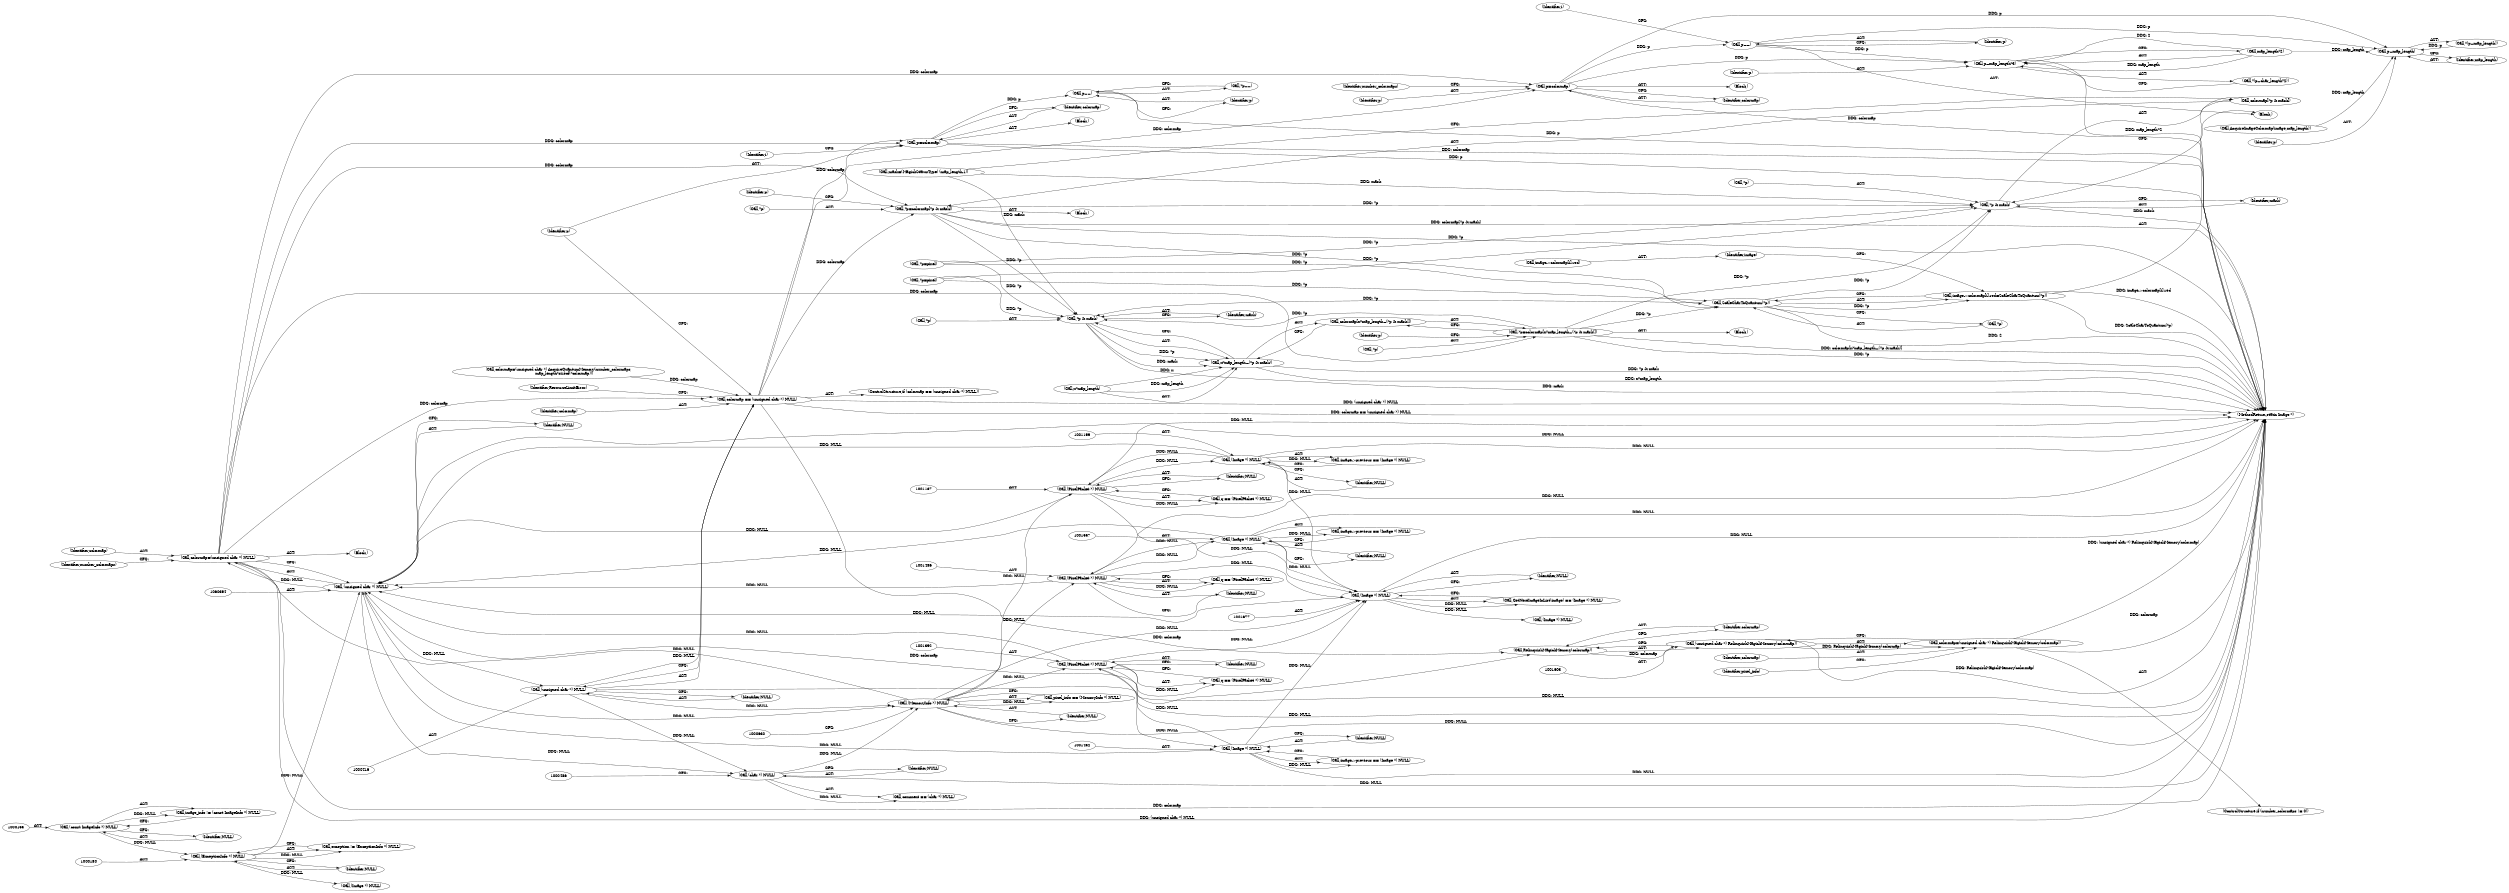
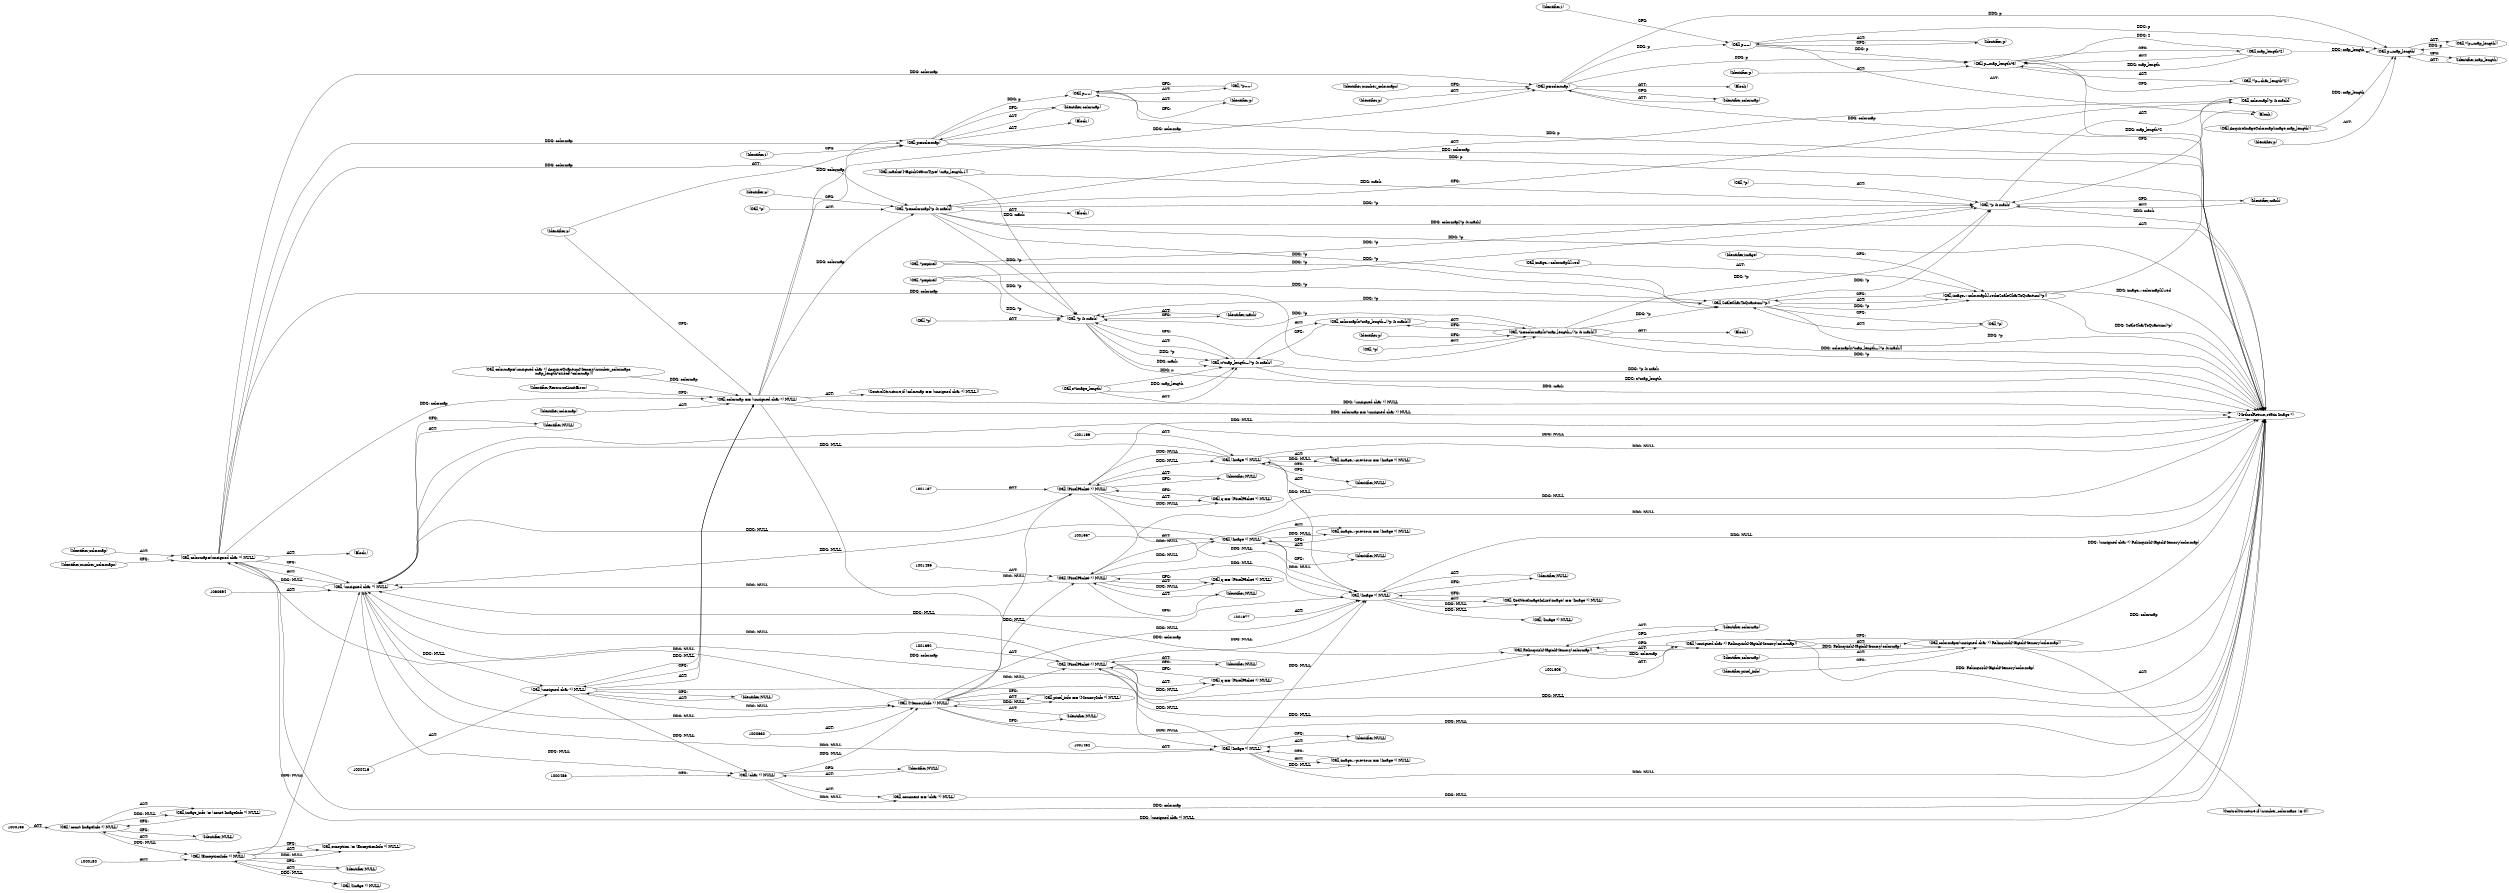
(1598, 119) -> (1594, 173)
(1652, 259) -> (1783, 271)
(1995, 336) -> (1995, 336)
(1082, 389) -> (1082, 389)
(830, 728) -> (830, 728)
(1675, 785) -> (1772, 797)
